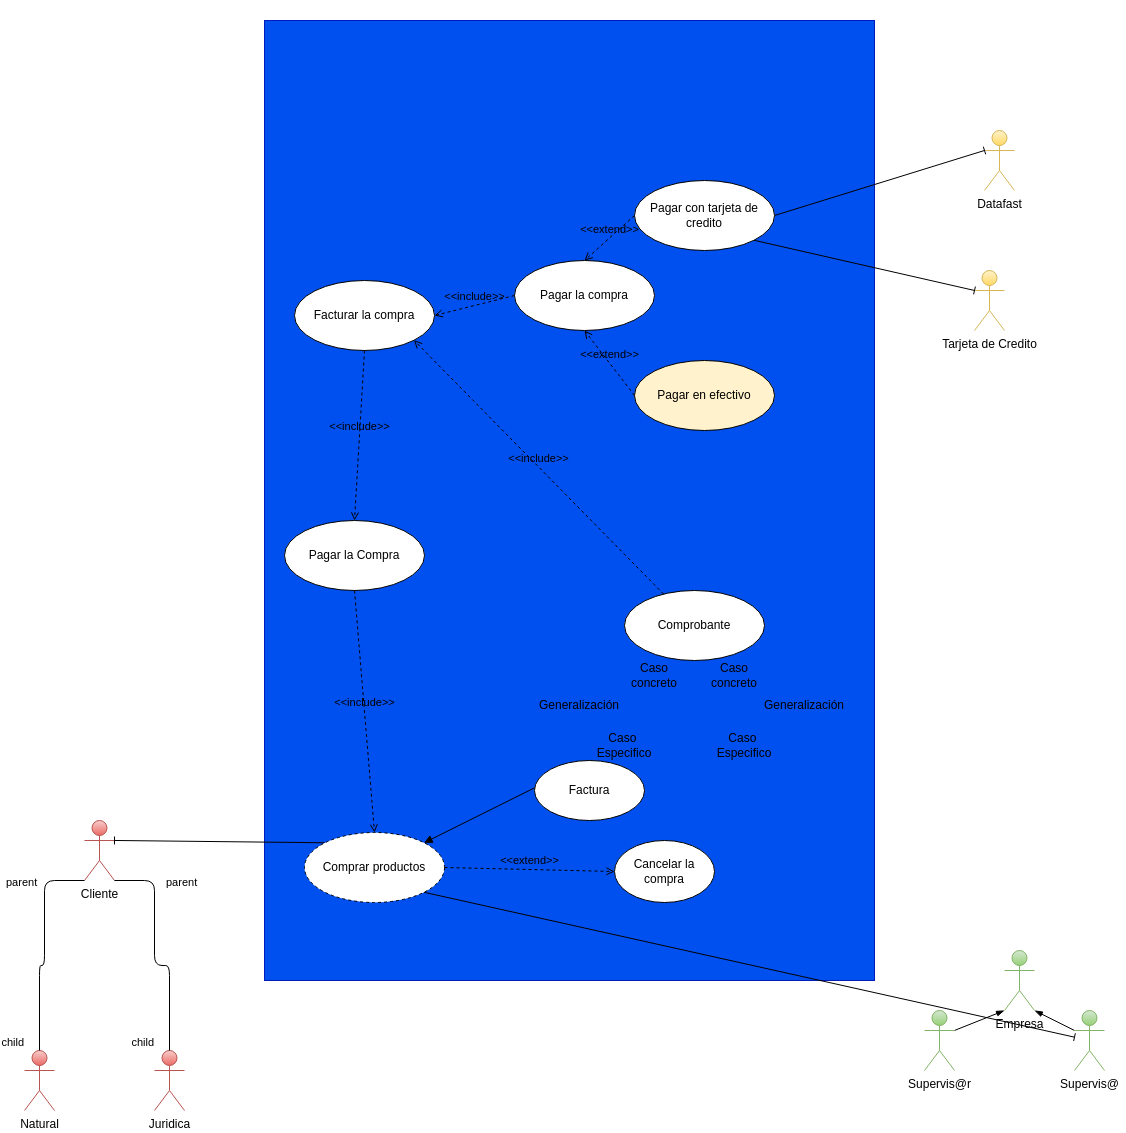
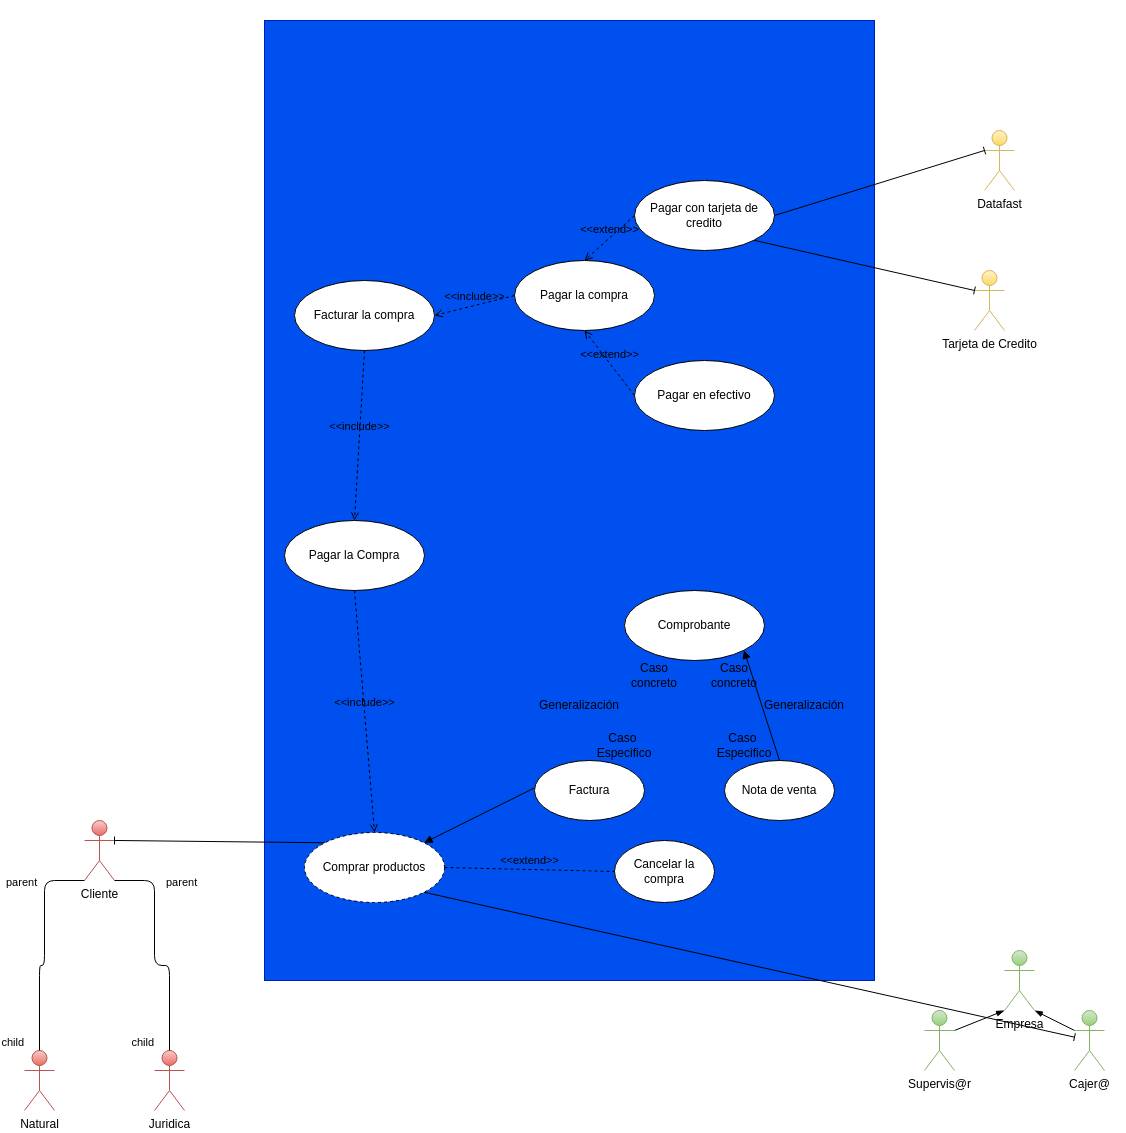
(705, 396) -> (705, 396)
(540, 468) -> none
none -> (763, 710)
none -> (780, 791)
(609, 871) -> (609, 871)
(1090, 1085) -> (1090, 1085)
